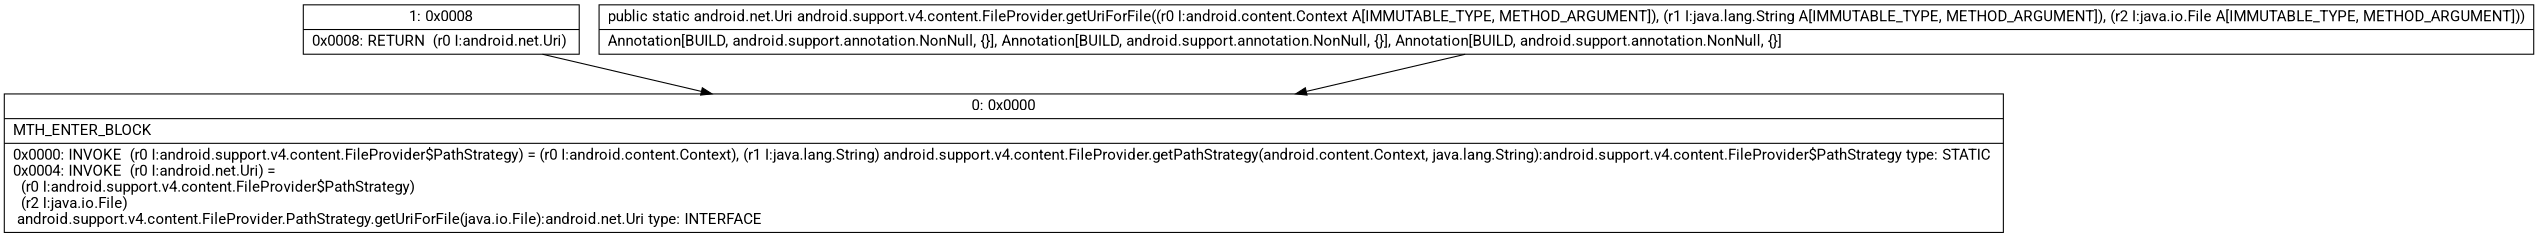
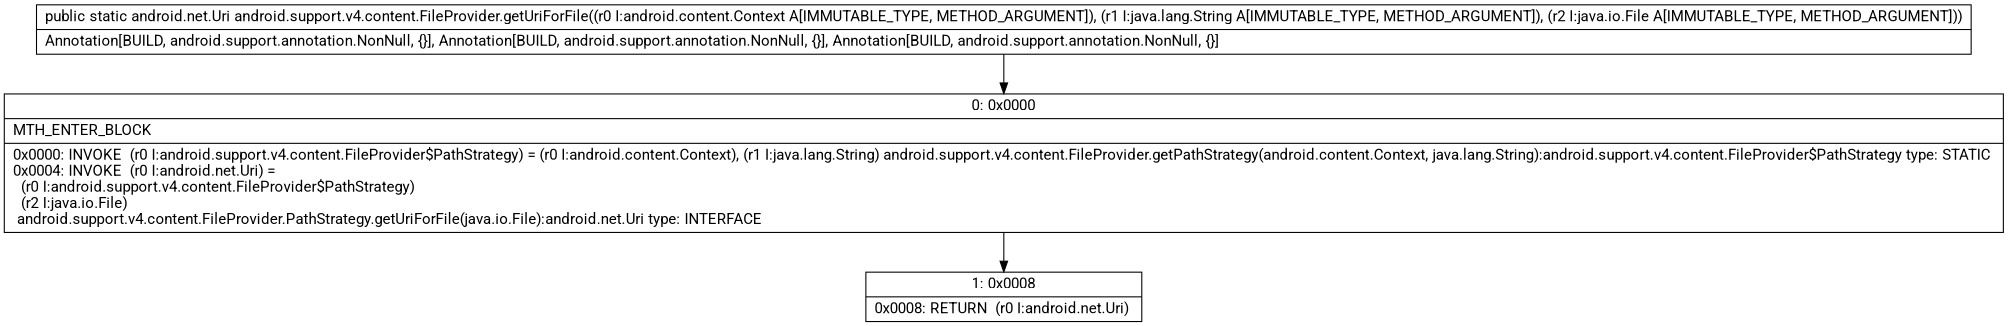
(622, 73) -> (1004, 247)
